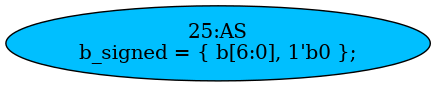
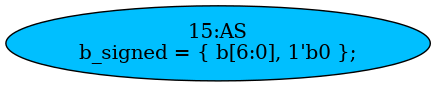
(218, 43) -> (218, 43)
